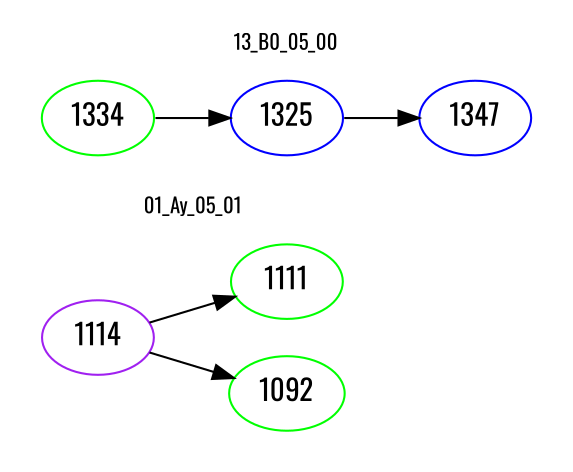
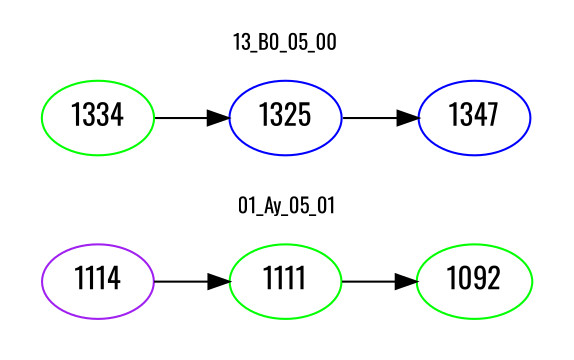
(182, 362) -> (369, 282)
